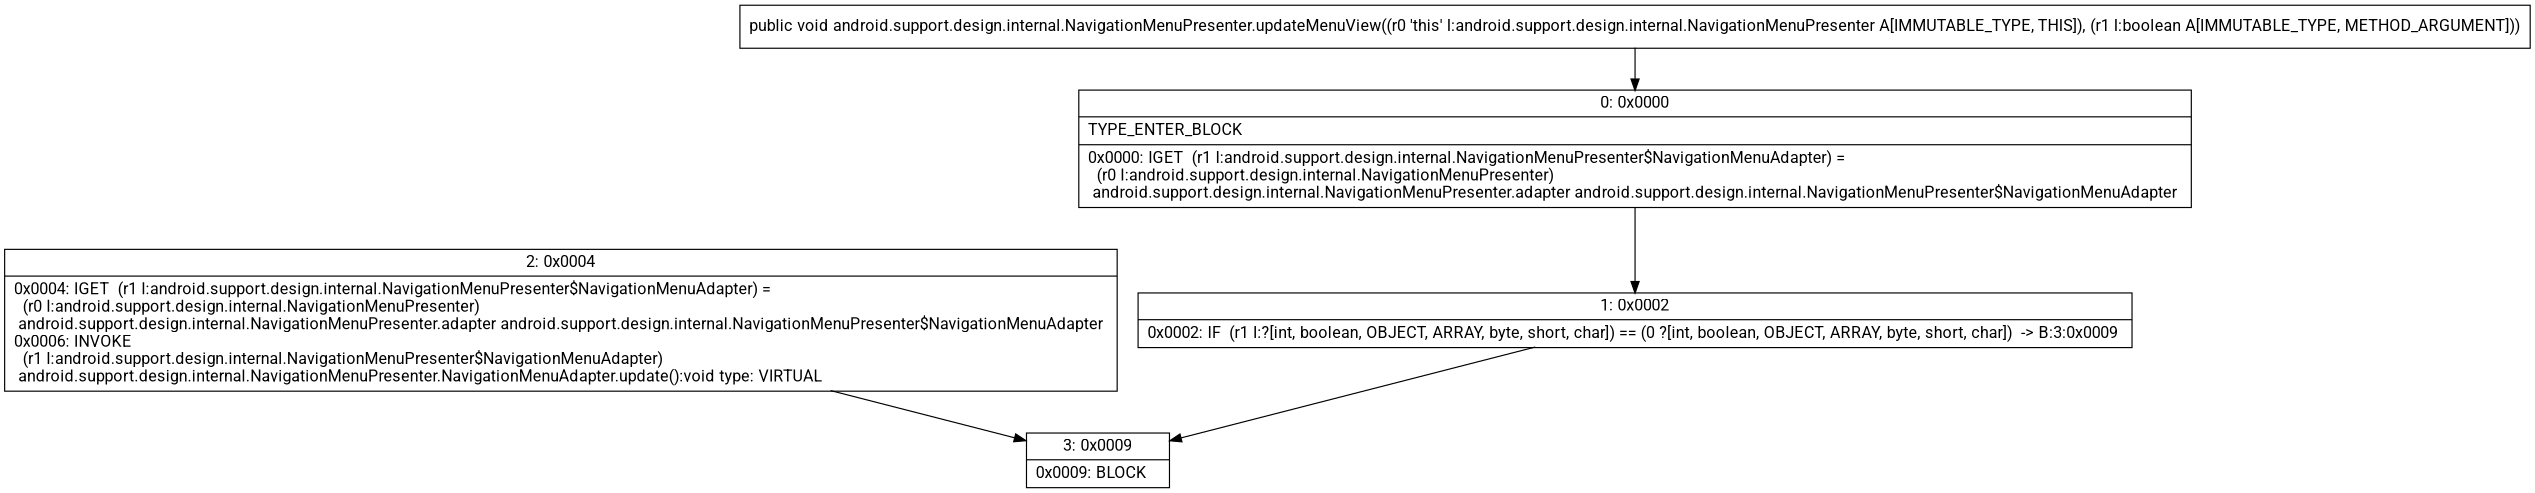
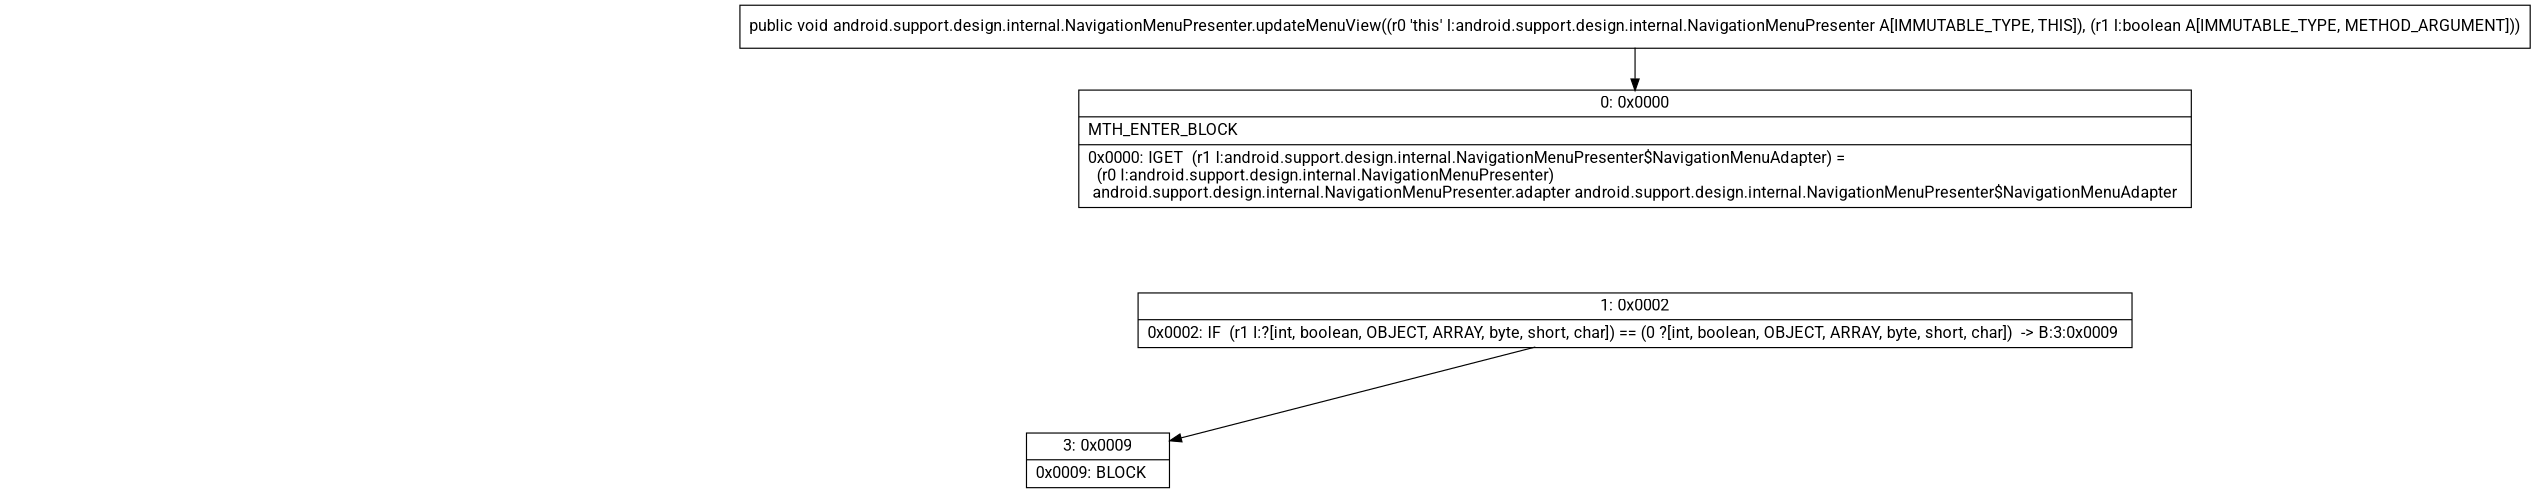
(1165, 130) -> (1164, 130)
(1635, 244) -> none
(561, 320) -> none
